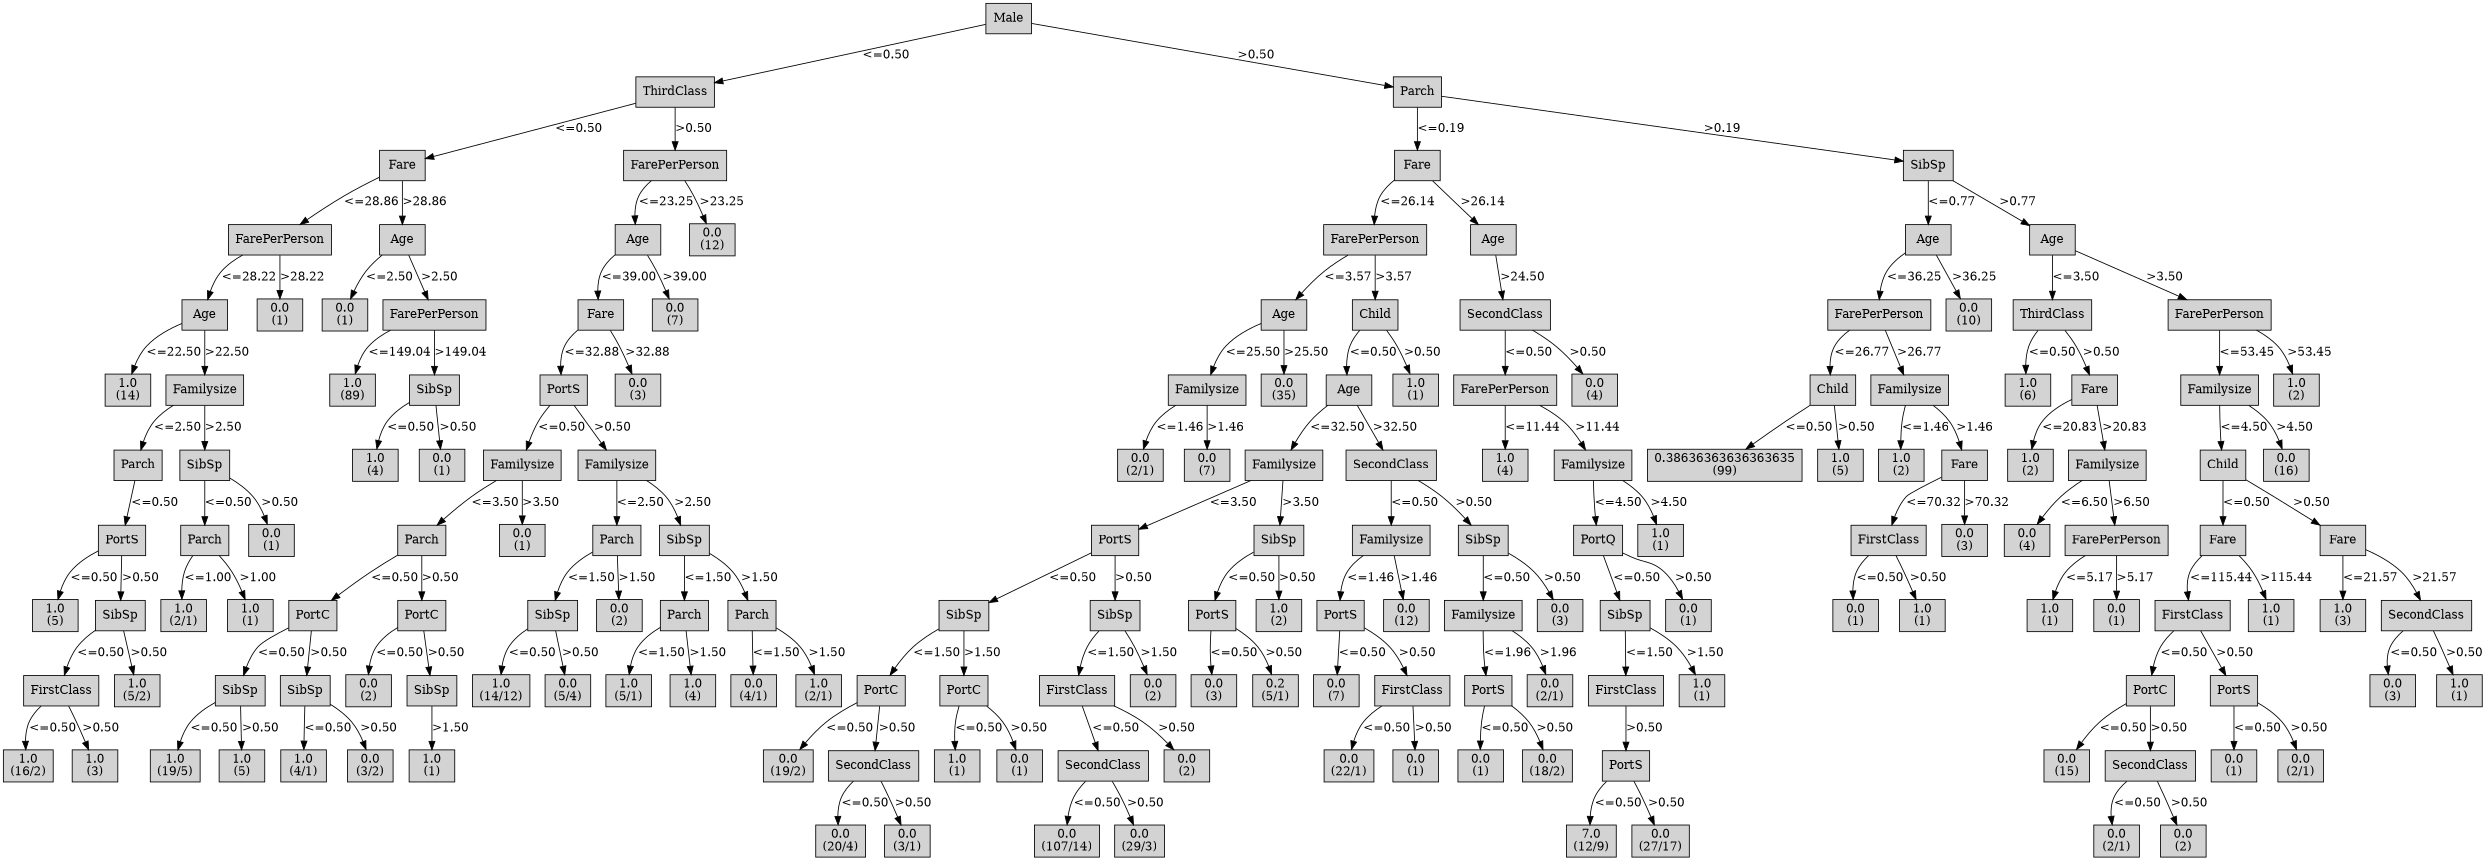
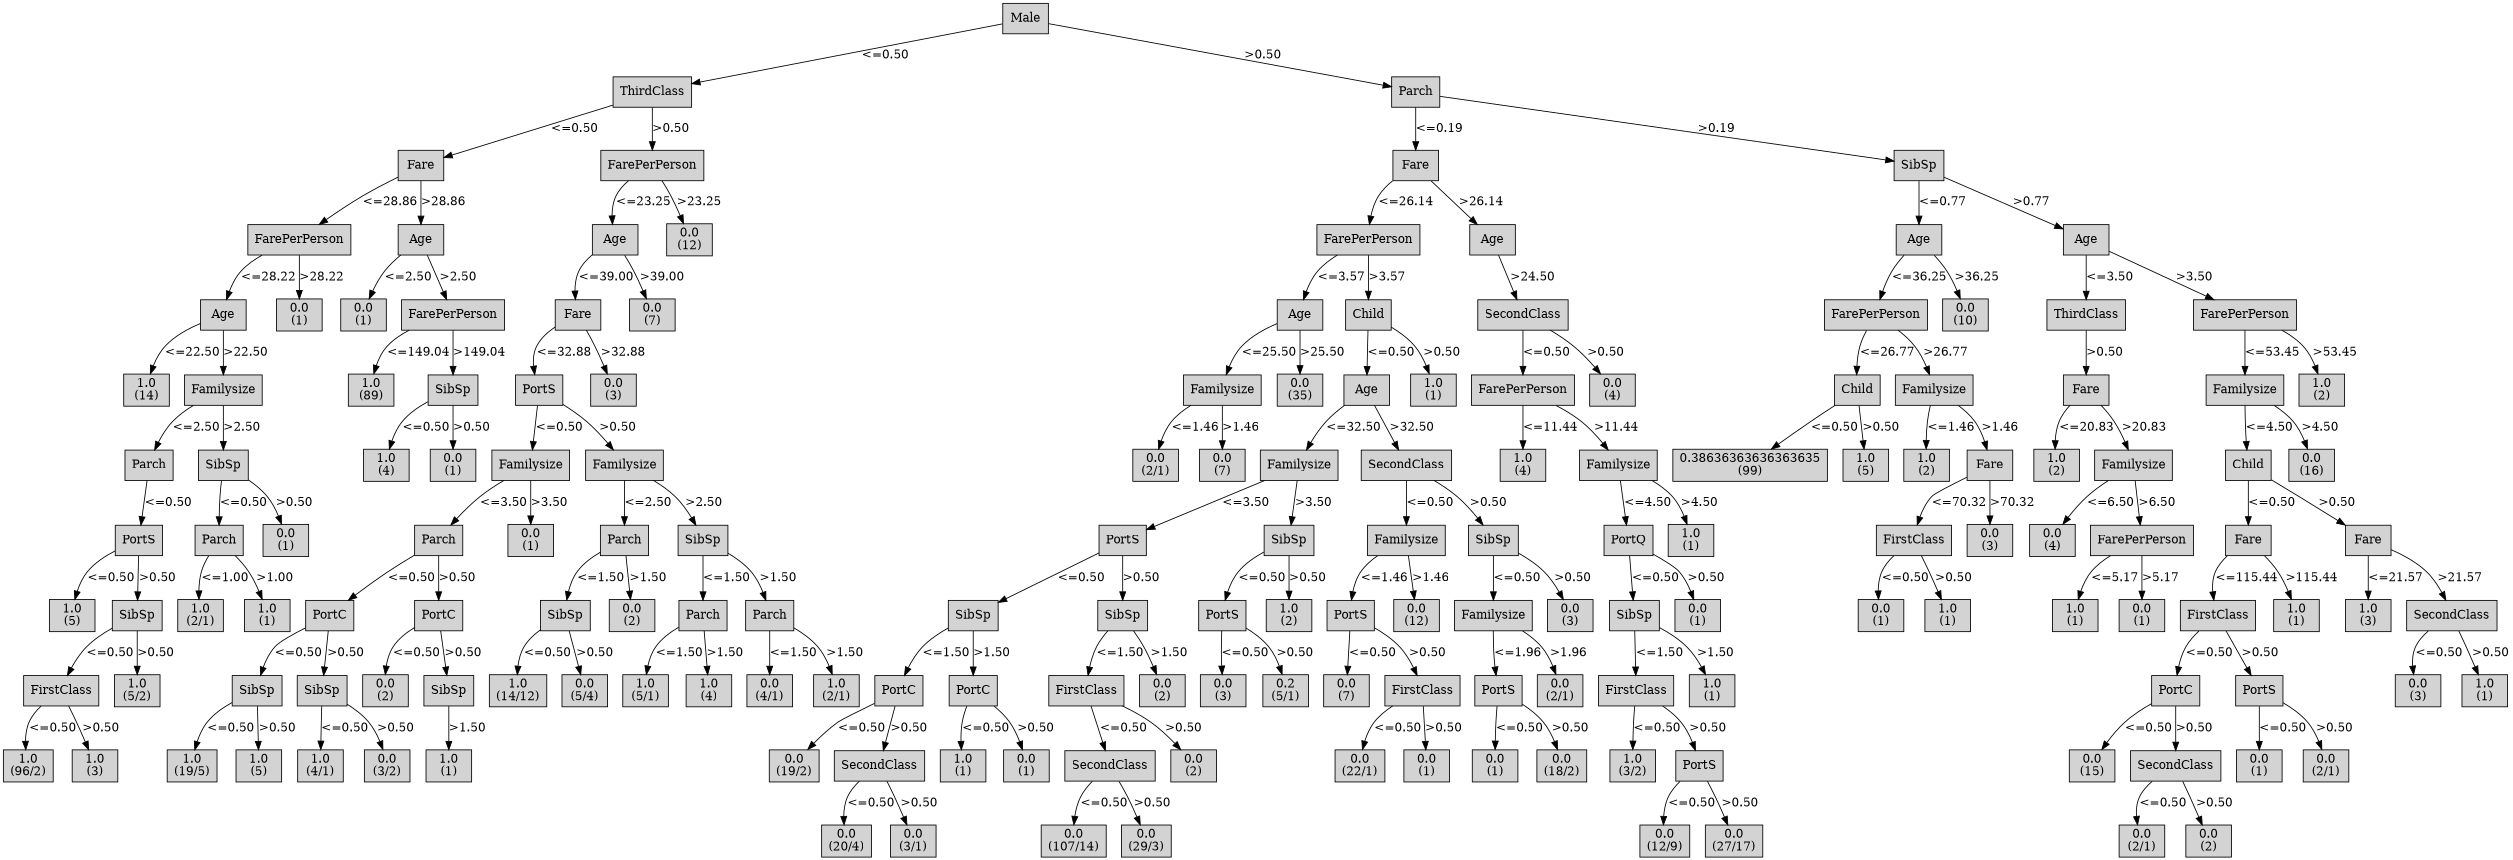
(2028, 390) -> none
(28, 766) -> (28, 766)
none -> (1633, 766)
(1591, 841) -> (1665, 841)
